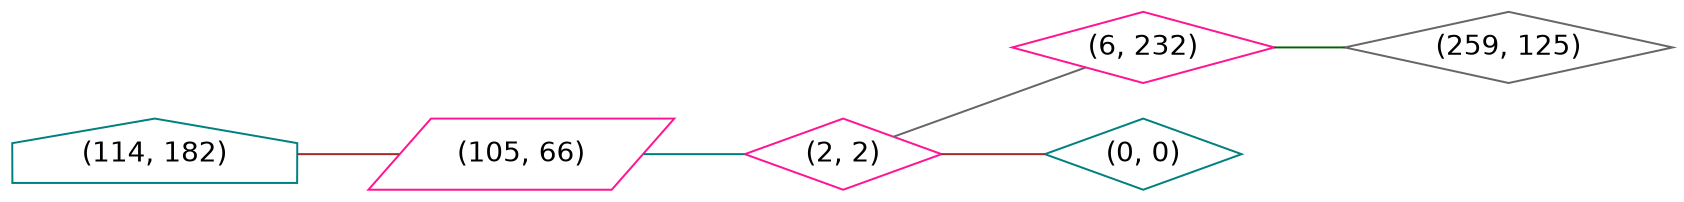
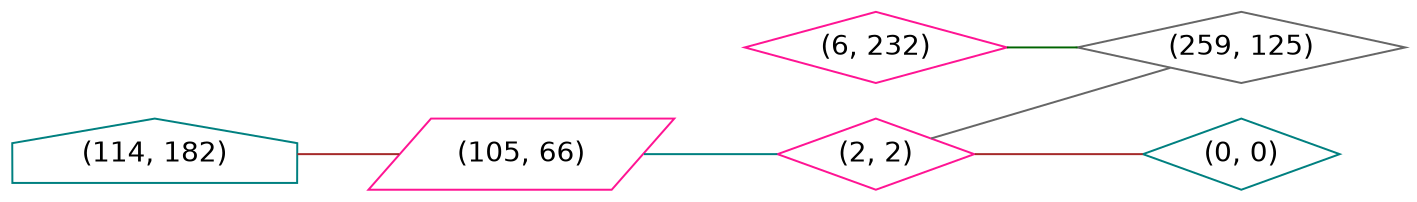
(990, 102) -> (1051, 103)
